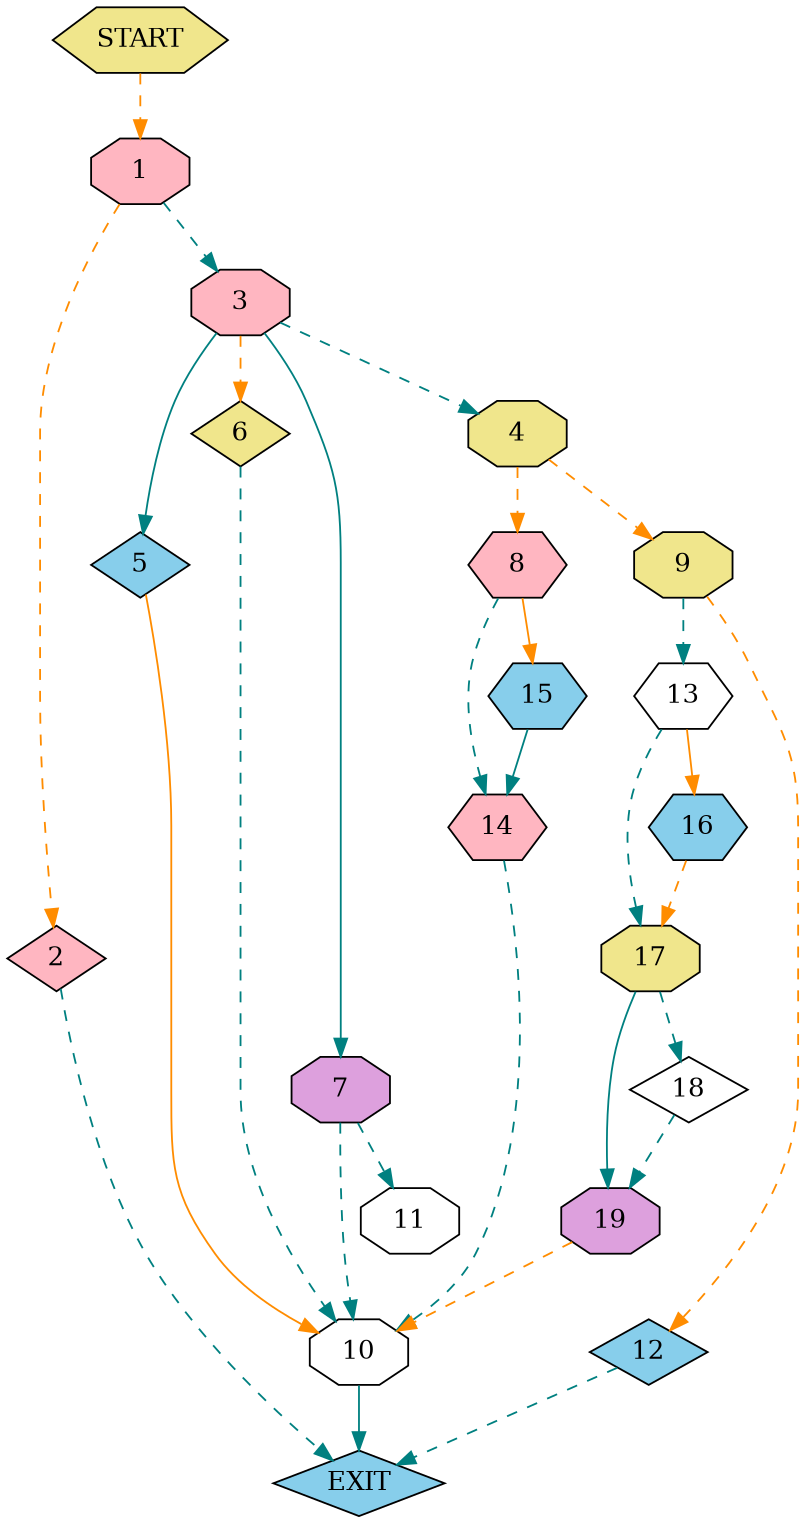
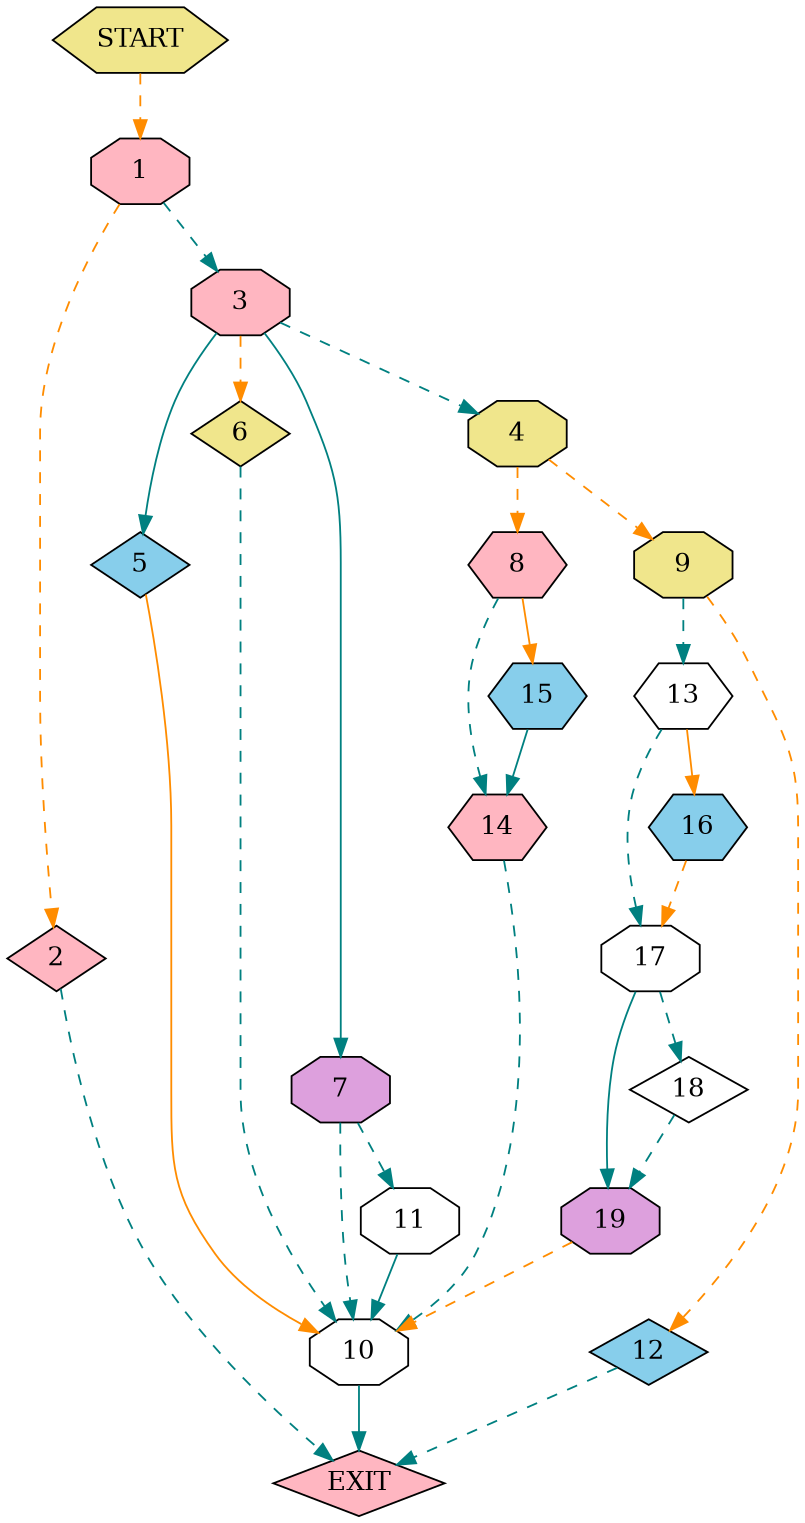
(651, 958) -> (651, 958)
none -> (388, 1278)
(359, 1483) -> (359, 1483)
